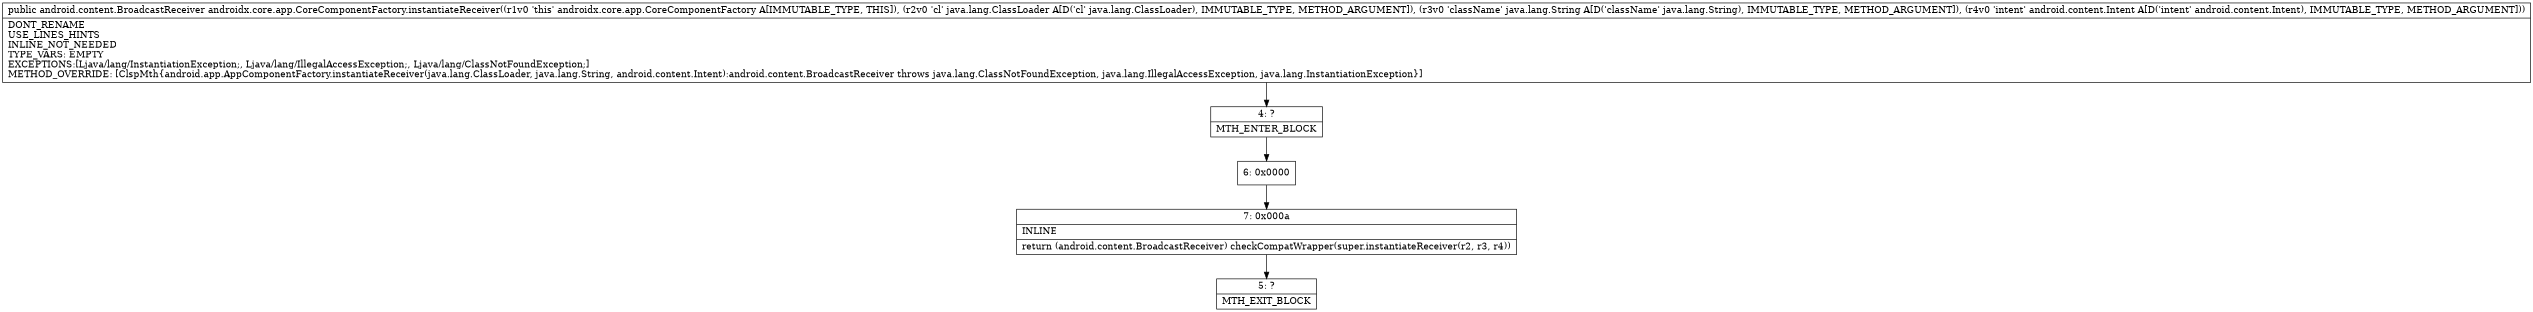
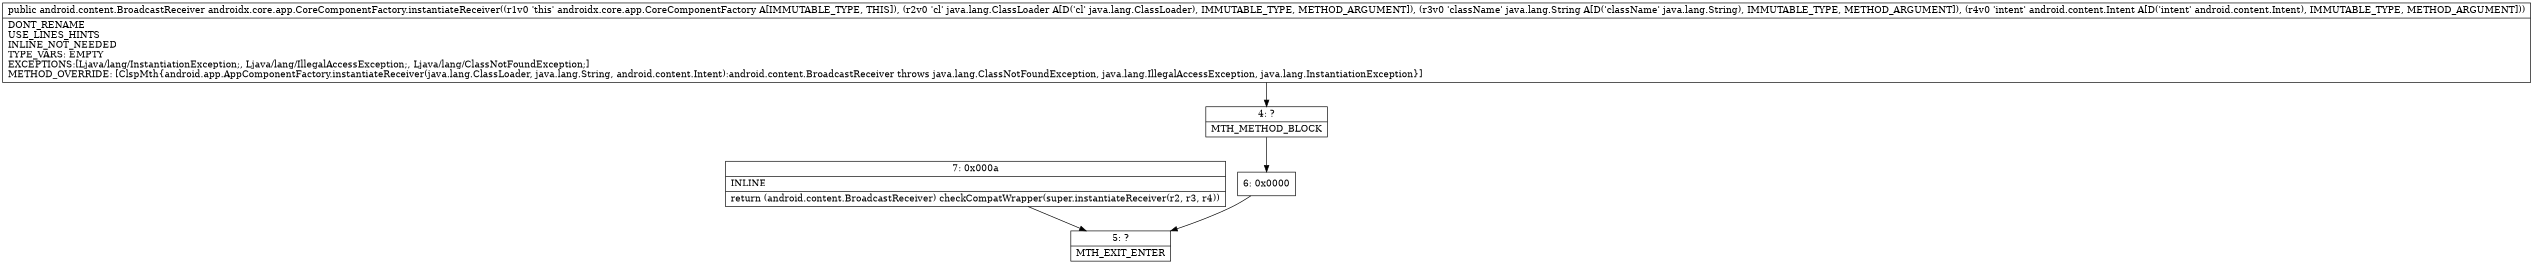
(1267, 129) -> (1267, 129)
(1267, 194) -> (1215, 215)
(1267, 301) -> (1121, 253)
